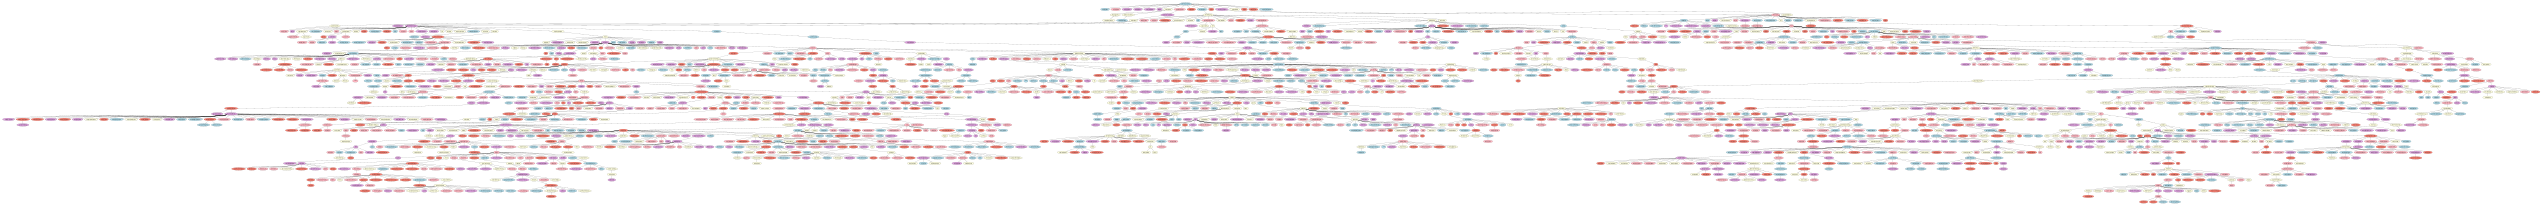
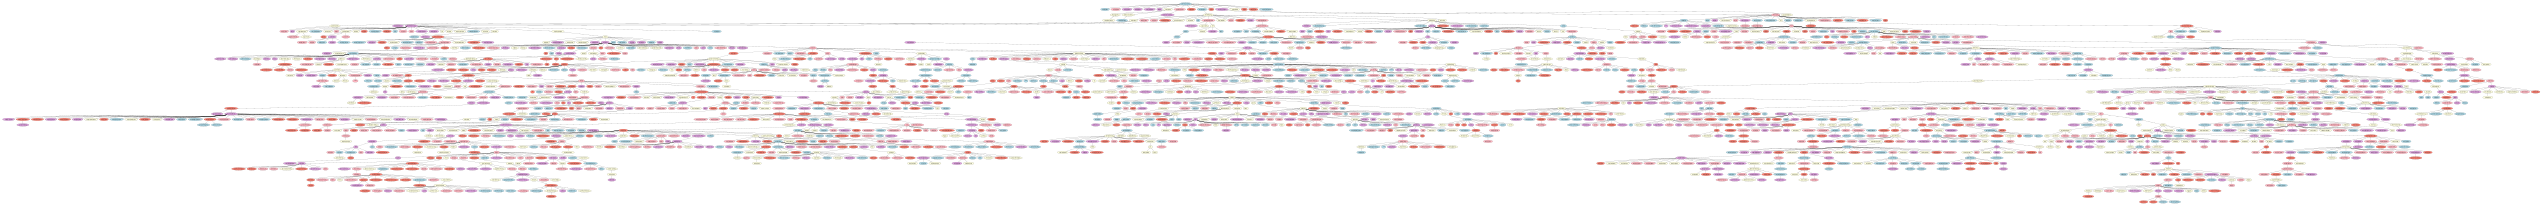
(813, 37) -> none
none -> (2287, 70)
(2447, 108) -> (2447, 108)
none -> (320, 119)
none -> (1384, 119)
(1731, 130) -> (1731, 130)
none -> (1904, 163)
(333, 169) -> none
(2276, 174) -> (2276, 174)
none -> (2222, 180)
